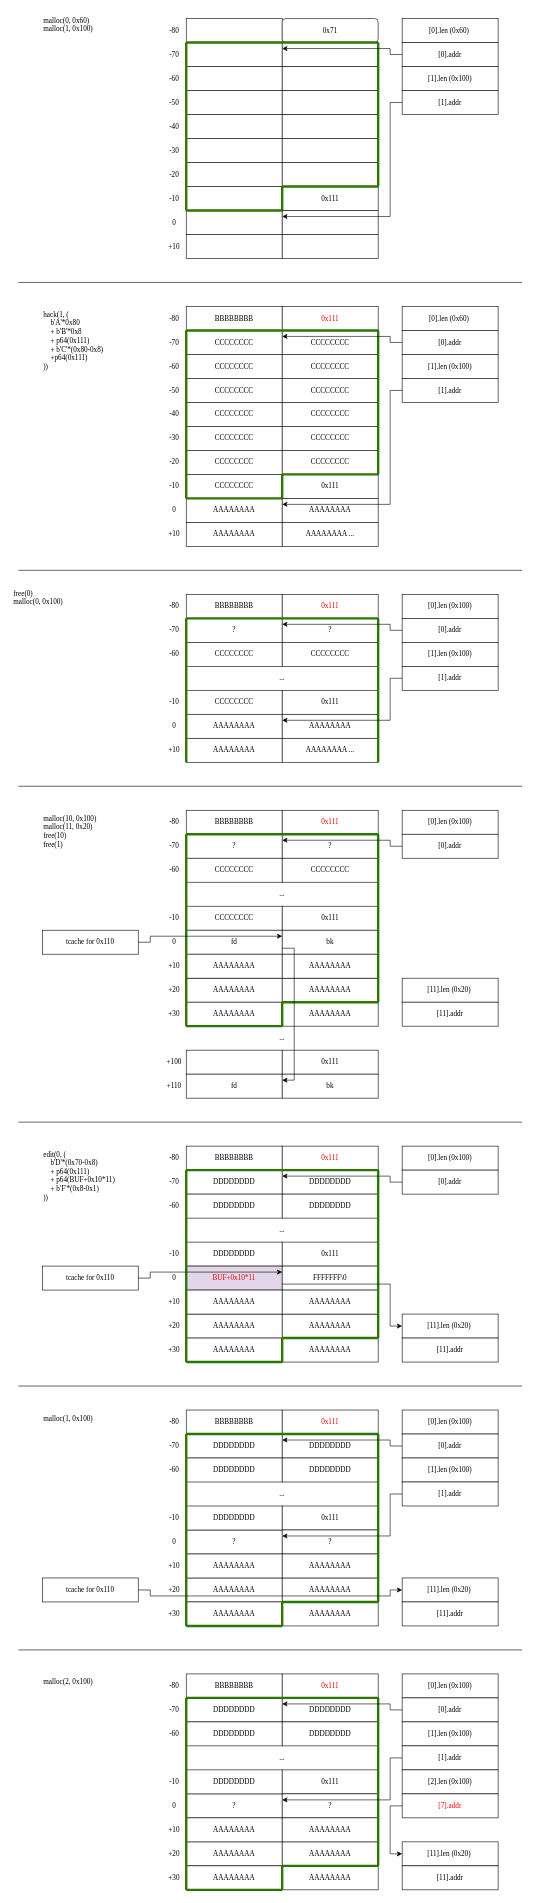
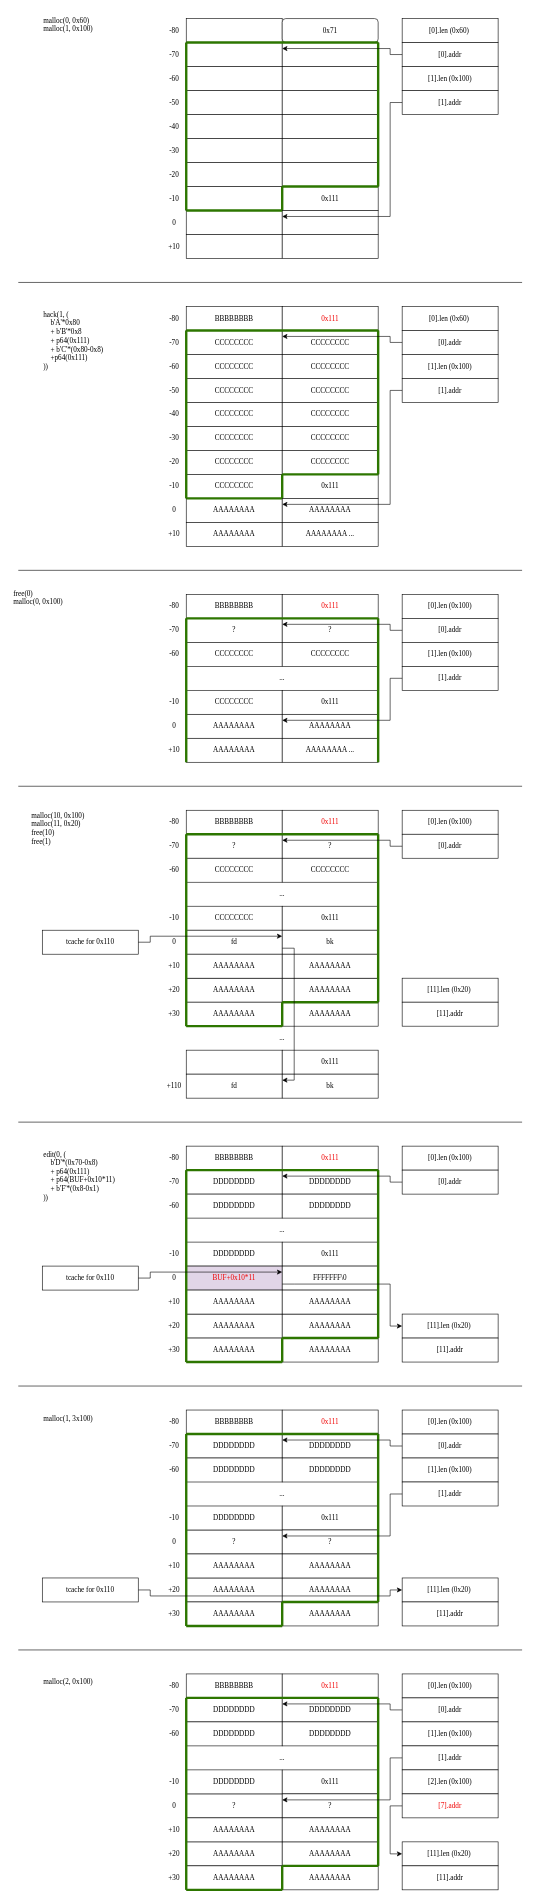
(90, 834) -> (78, 831)
(174, 1062) -> none
(72, 1419) -> (72, 1419)
